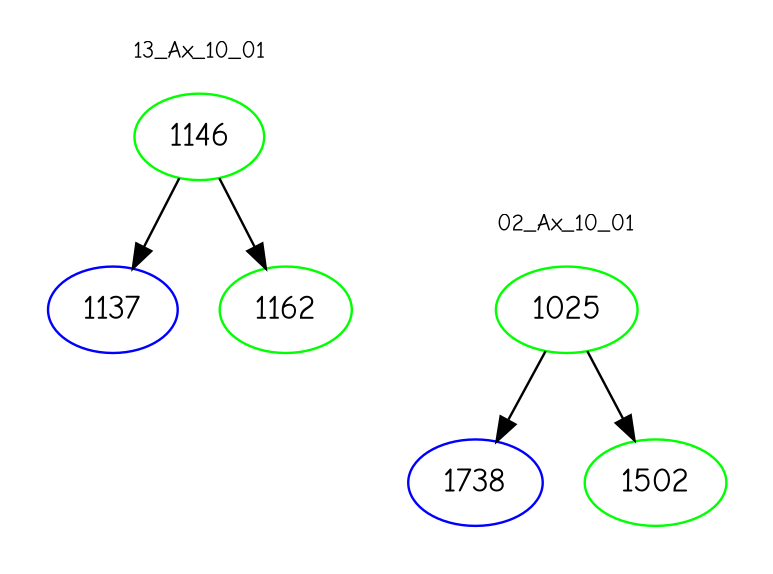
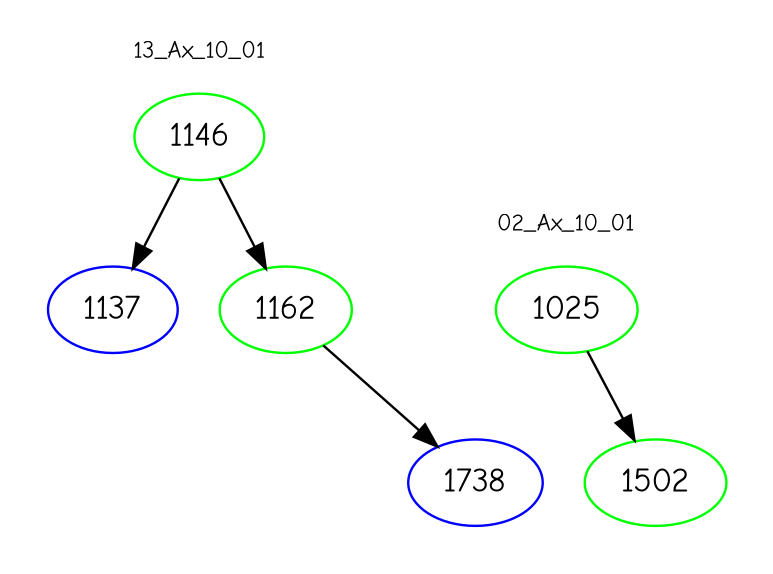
(527, 385) -> (371, 388)
